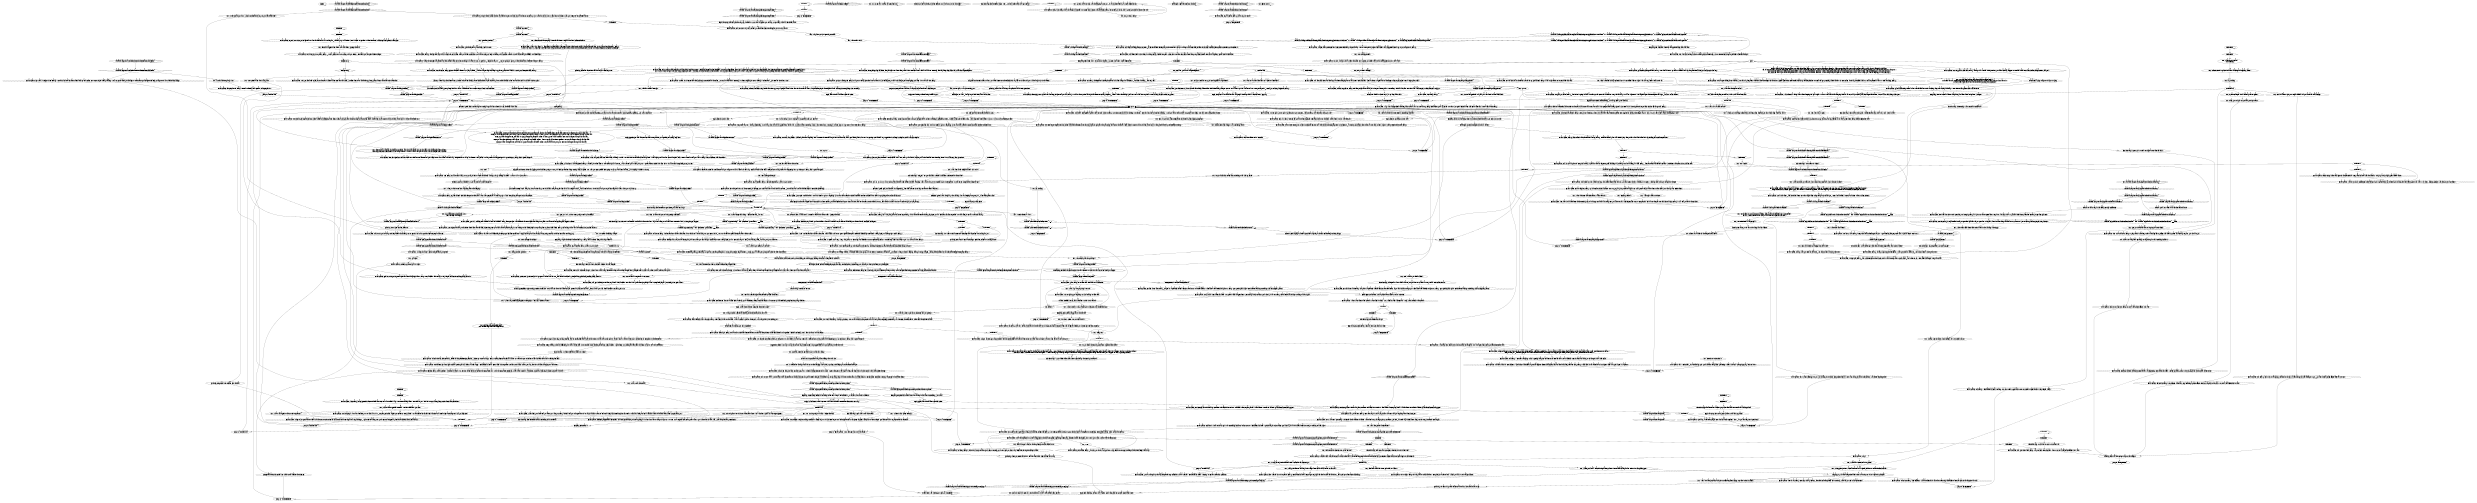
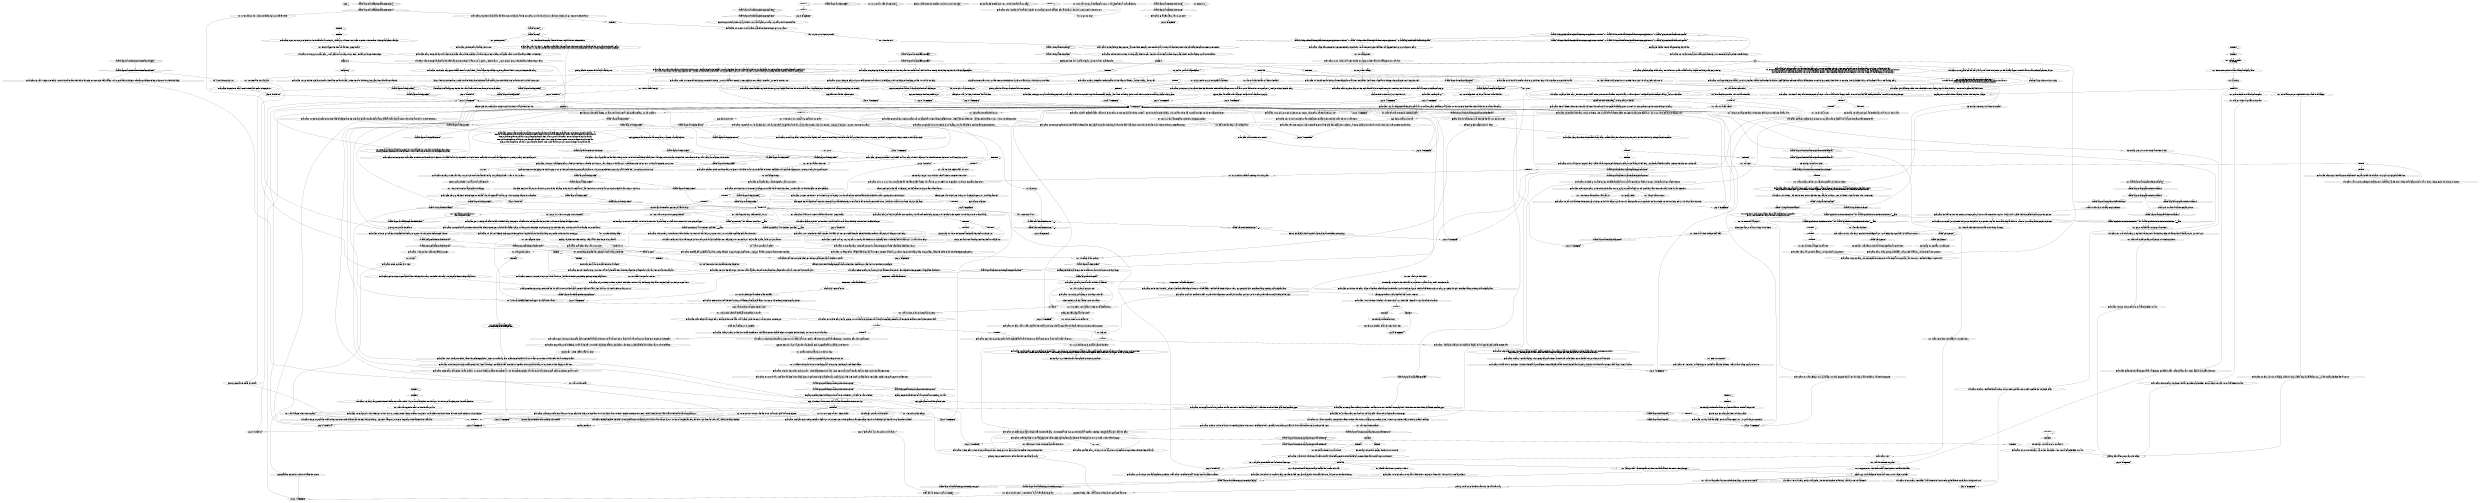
(1184, 4) -> none
(1132, 107) -> (1135, 107)
(2171, 208) -> (2176, 208)
(928, 402) -> (930, 402)
